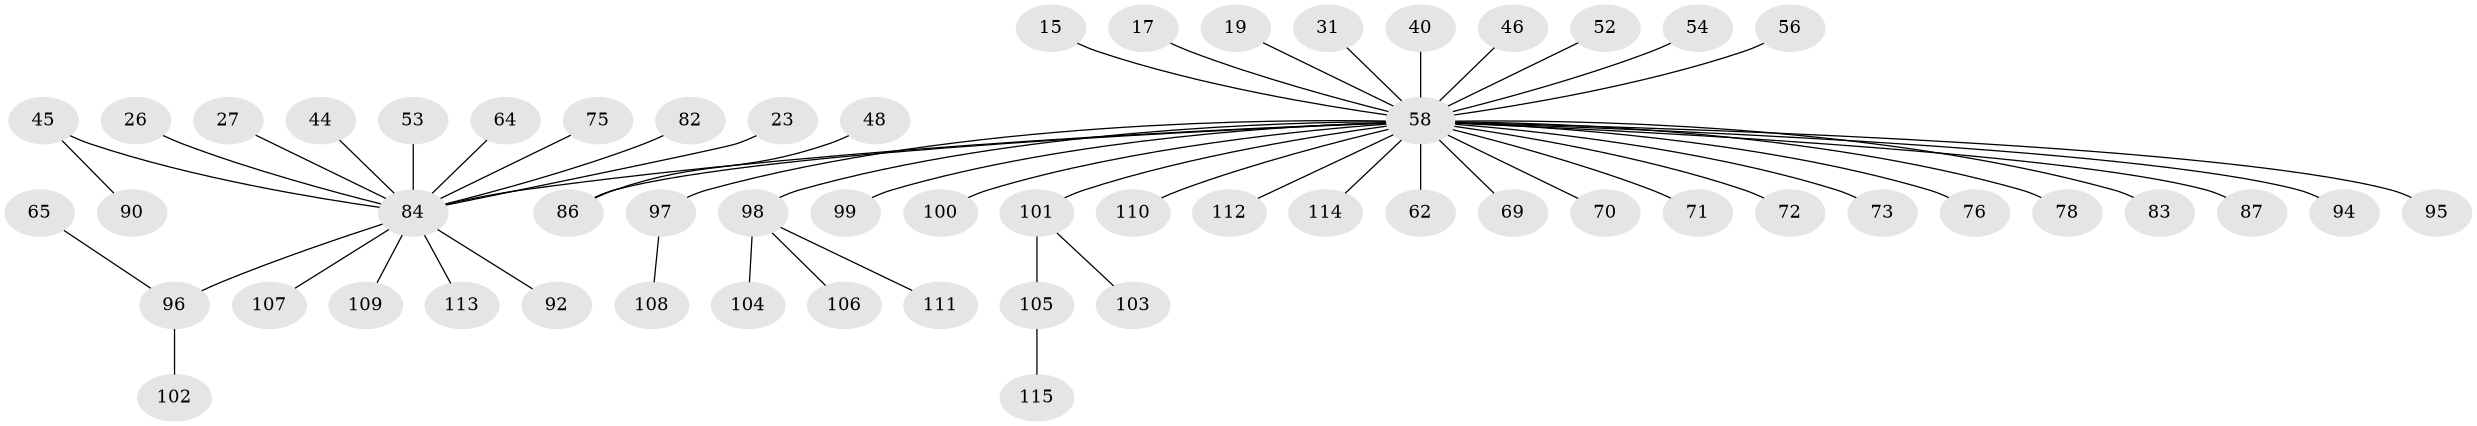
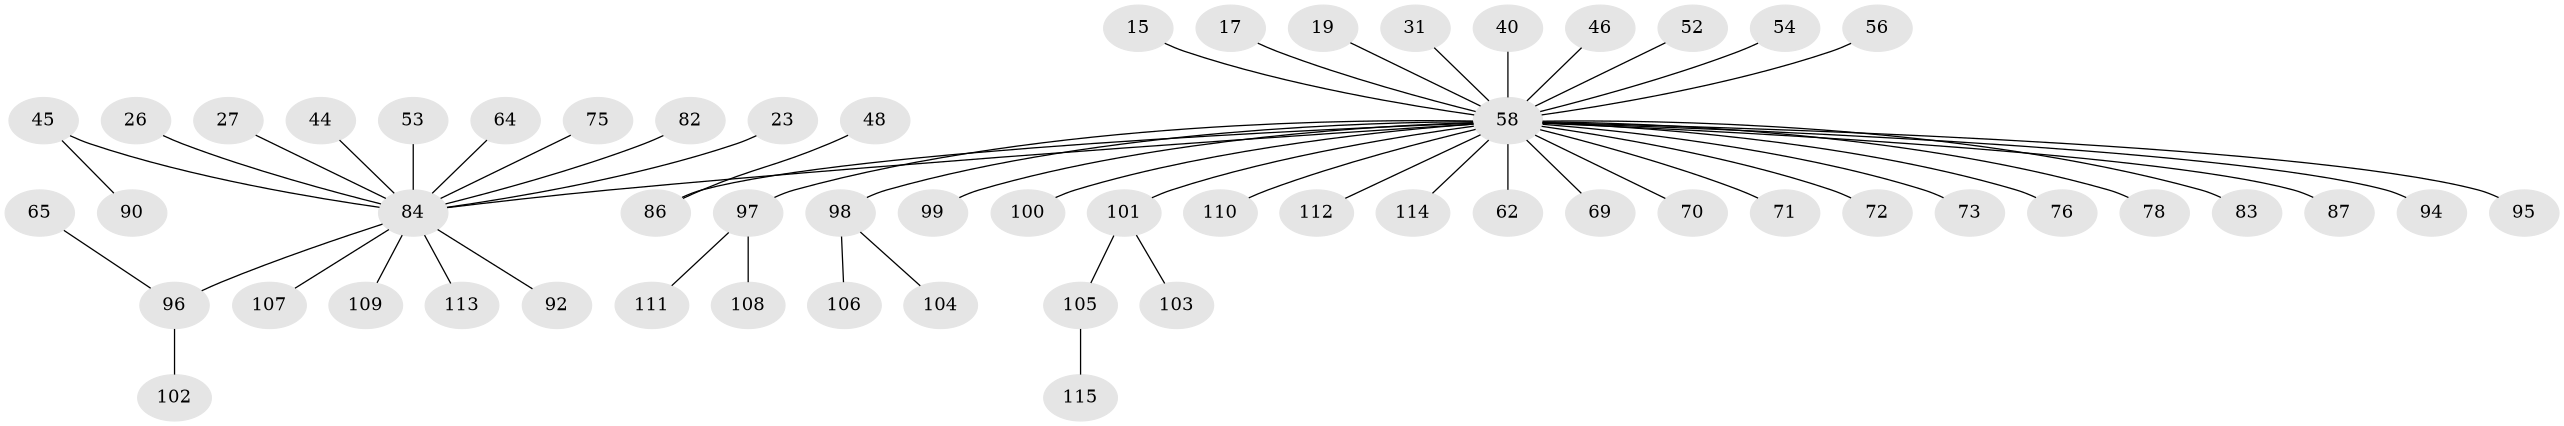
(846, 259) -> (700, 259)
